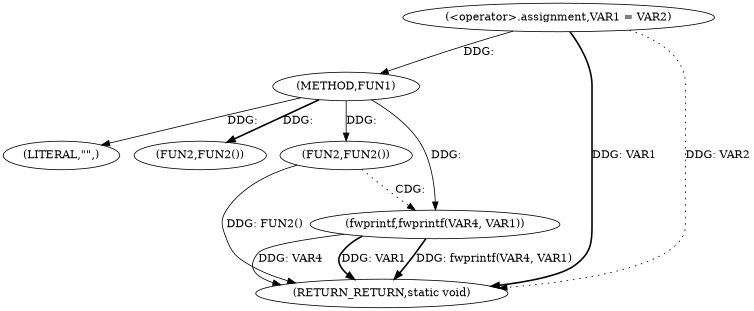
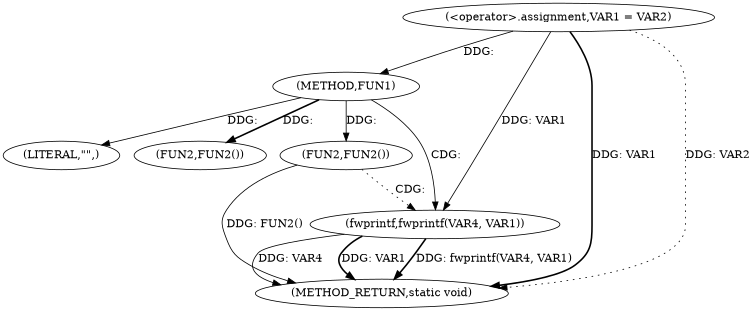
none -> (500, 118)
(448, 155) -> (448, 155)
(382, 293) -> (382, 293)
